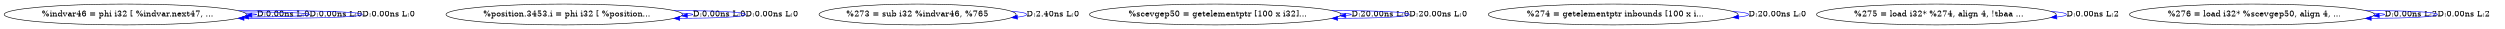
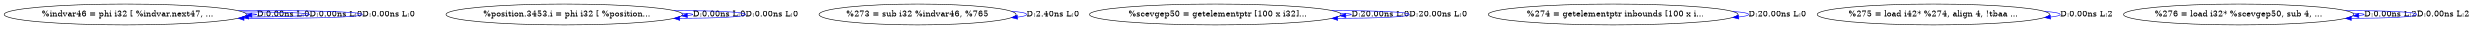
(1936, 14) -> (1933, 14)
(2252, 14) -> (2239, 14)
